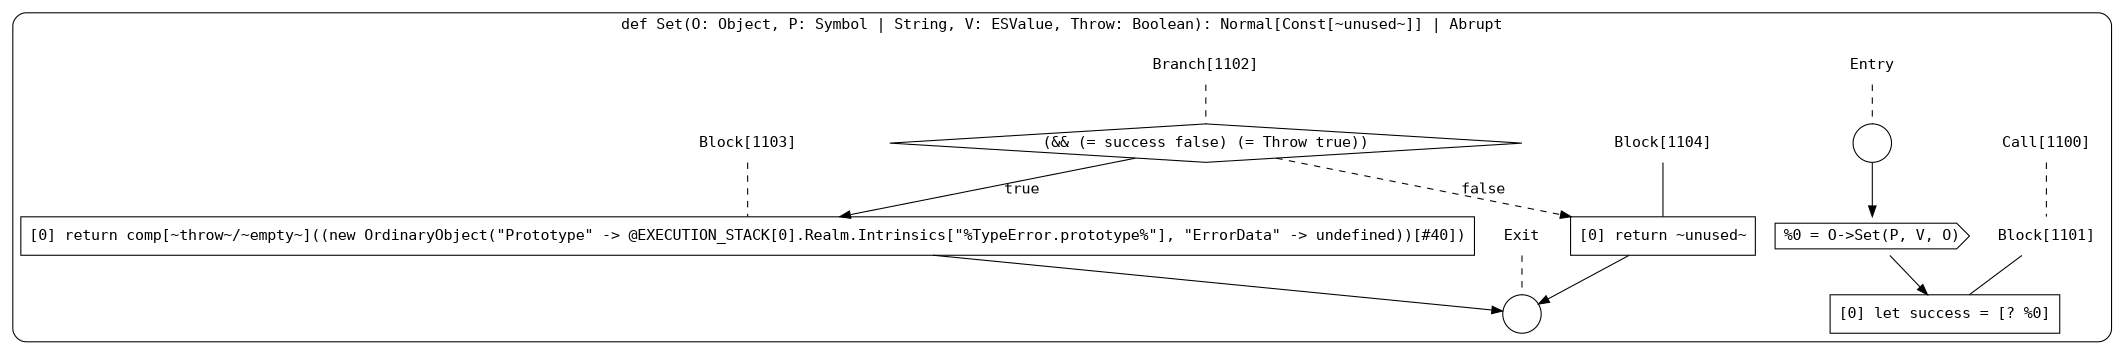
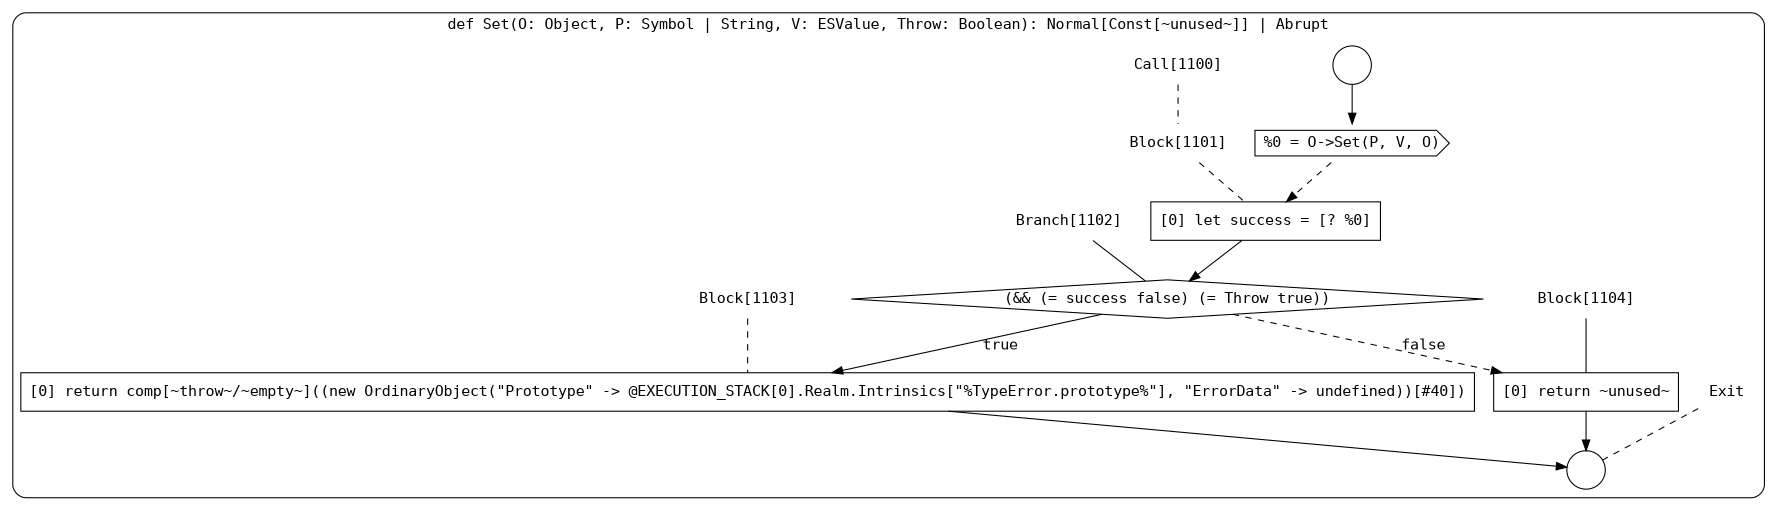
(1872, 65) -> none
(1206, 104) -> (1119, 261)
none -> (1220, 258)
(1905, 271) -> (1313, 179)
(1996, 275) -> (1222, 182)
